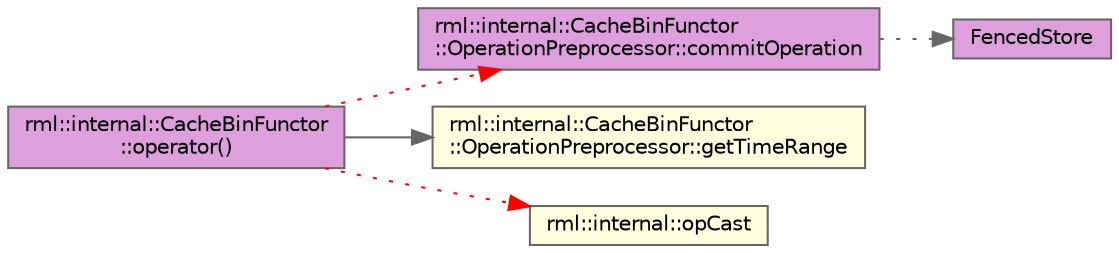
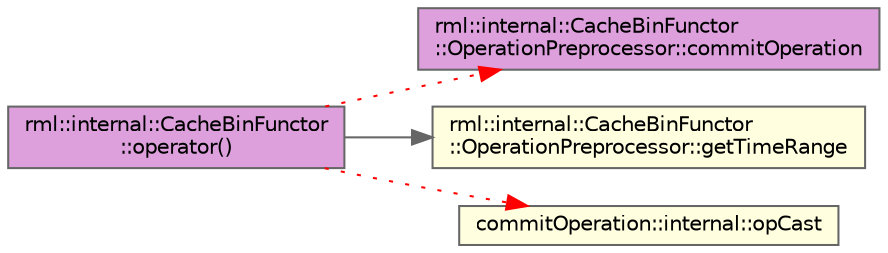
(1032, 39) -> none
(649, 225) -> (649, 225)
